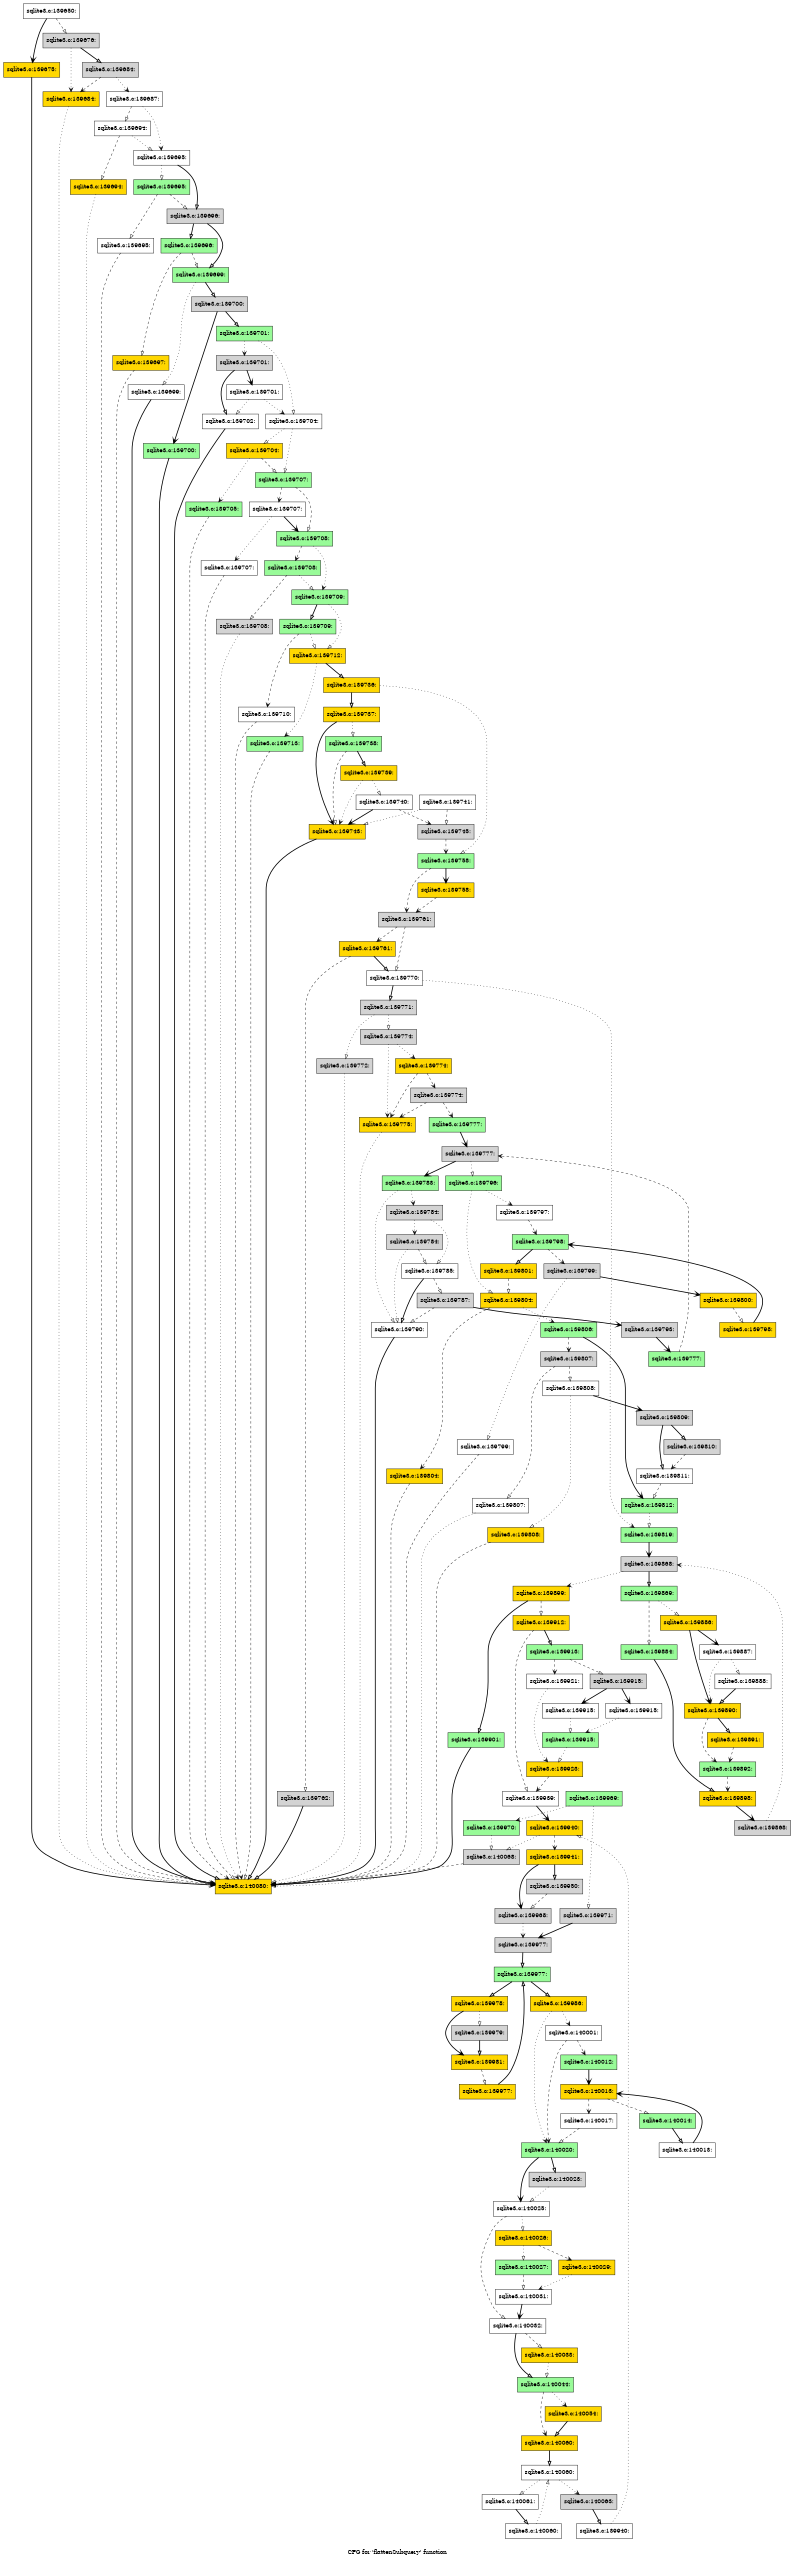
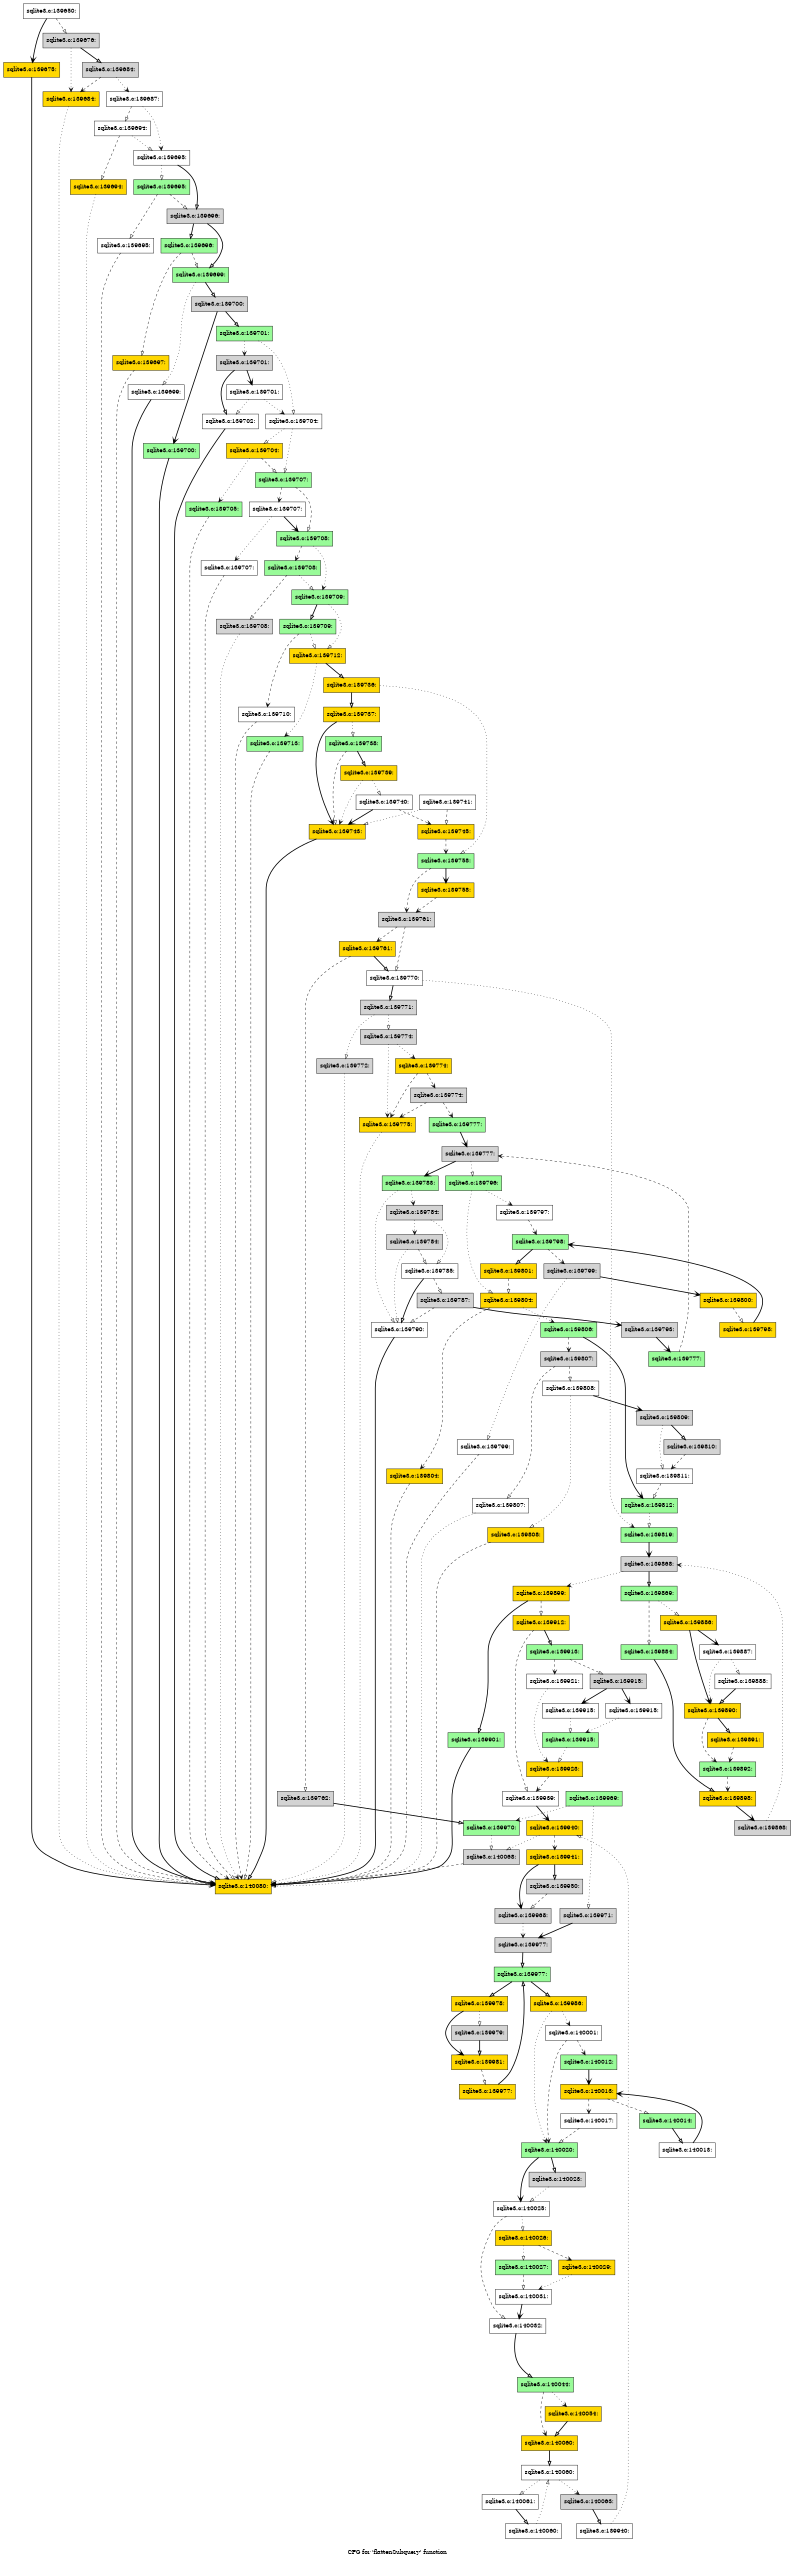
(446, 832) -> (446, 832)
(660, 1445) -> (660, 1445)
(285, 1845) -> (396, 1813)
(550, 2355) -> none
